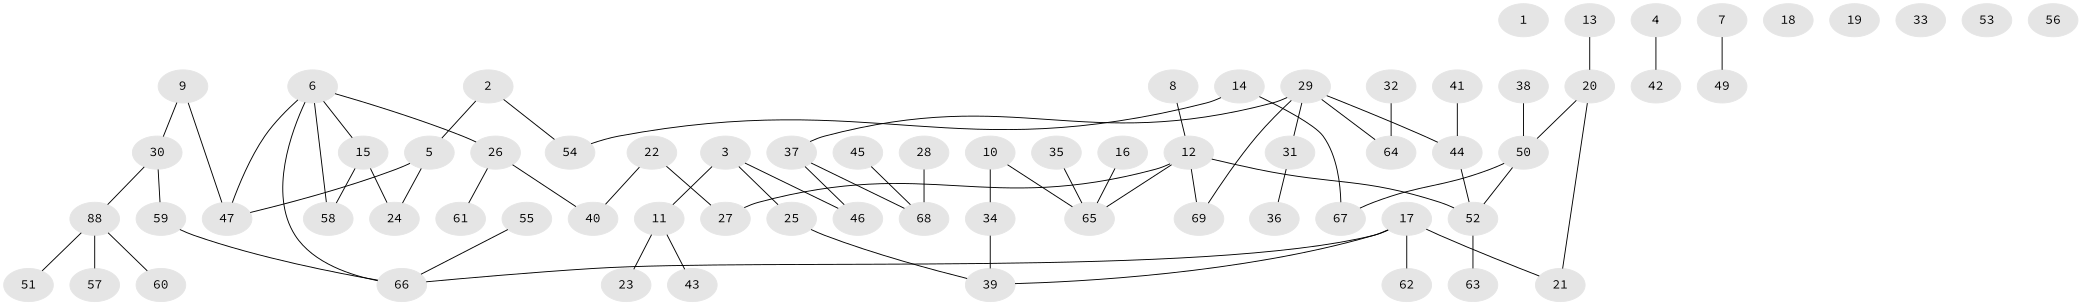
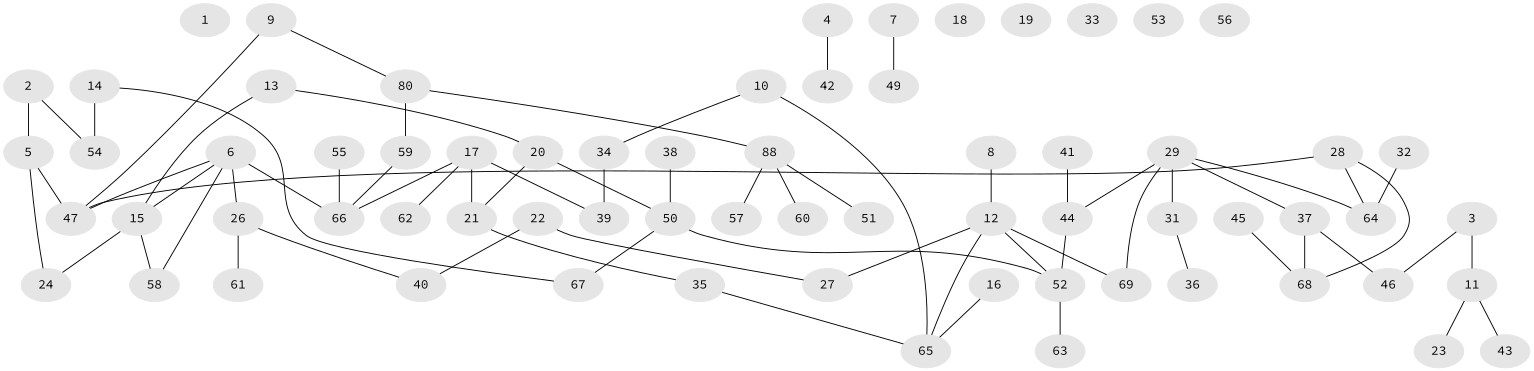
none -> (191, 142)
(157, 153) -> (405, 86)
none -> (700, 171)
none -> (1354, 186)
(792, 219) -> none
none -> (582, 259)
